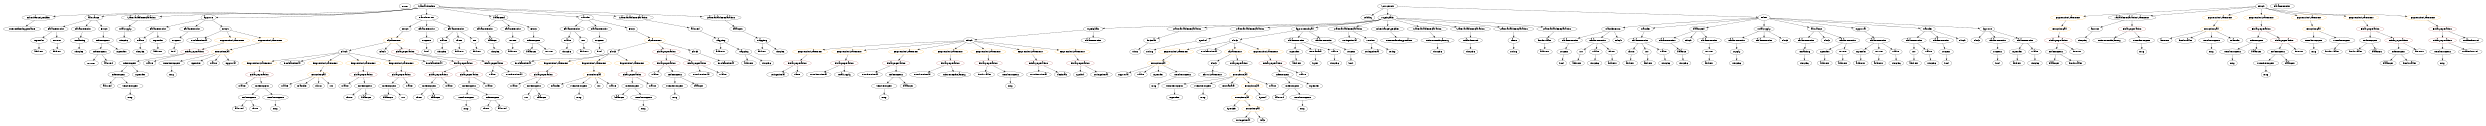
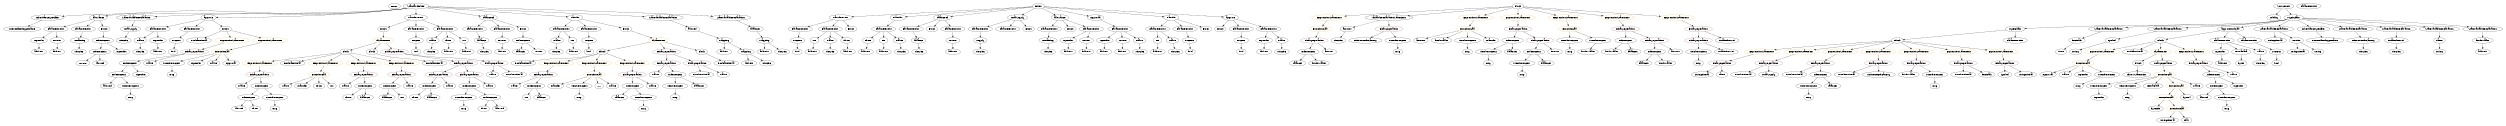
(1577, 12) -> none
(1135, 52) -> (2061, 52)
(1262, 120) -> (2187, 120)
